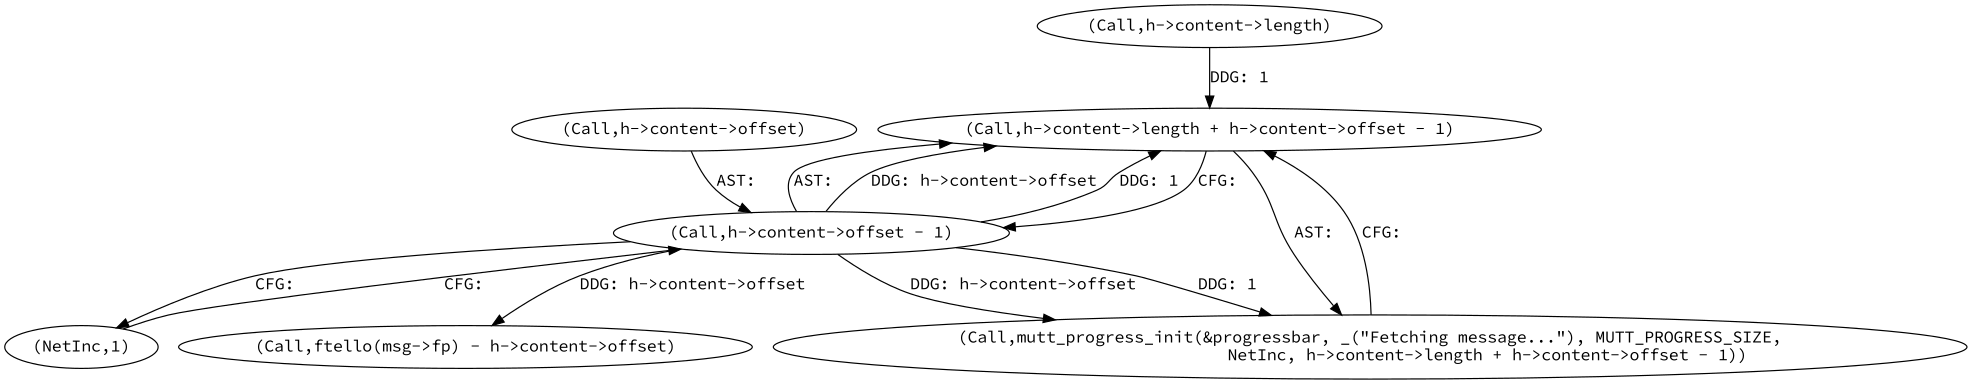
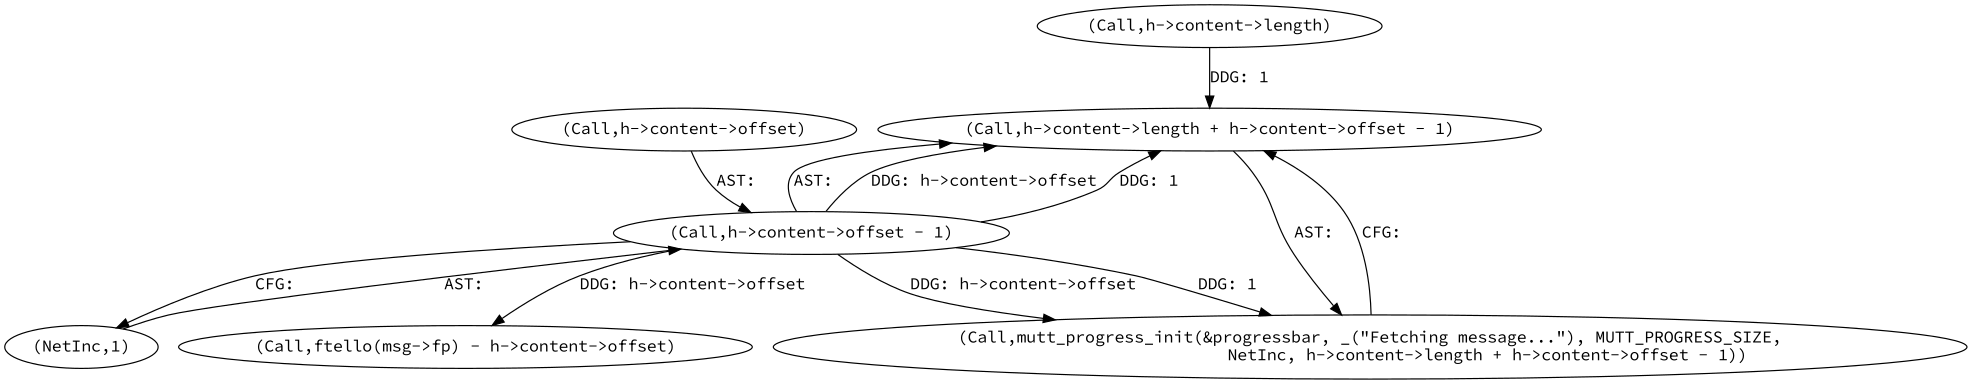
(1124, 212) -> none
(469, 285) -> (469, 285)
